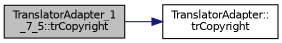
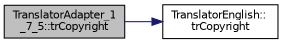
(220, 22) -> (220, 22)
